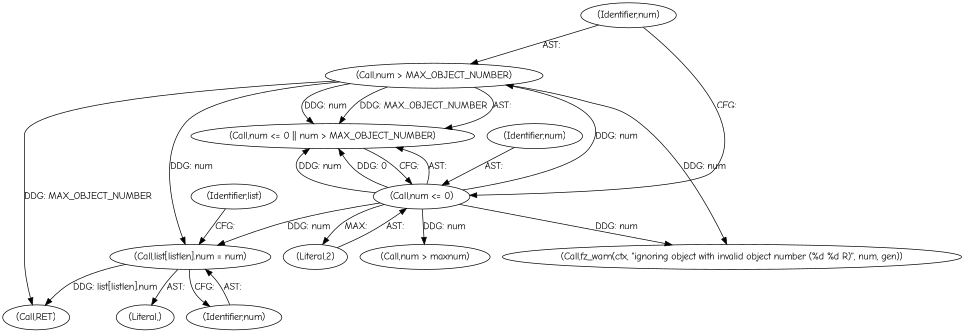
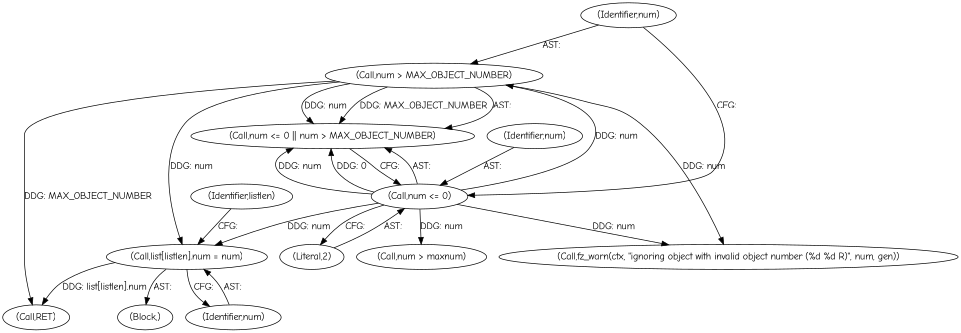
(234, 197) -> (242, 197)
(357, 227) -> (357, 227)
(145, 317) -> (145, 317)
